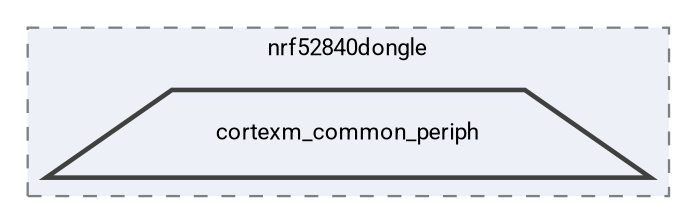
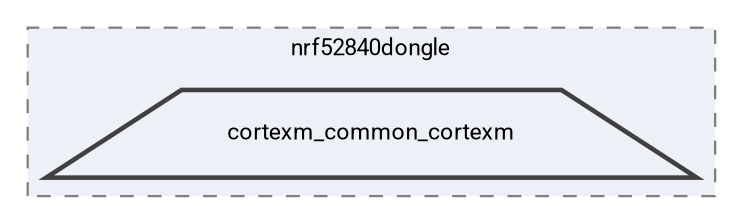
(348, 134) -> (371, 134)
